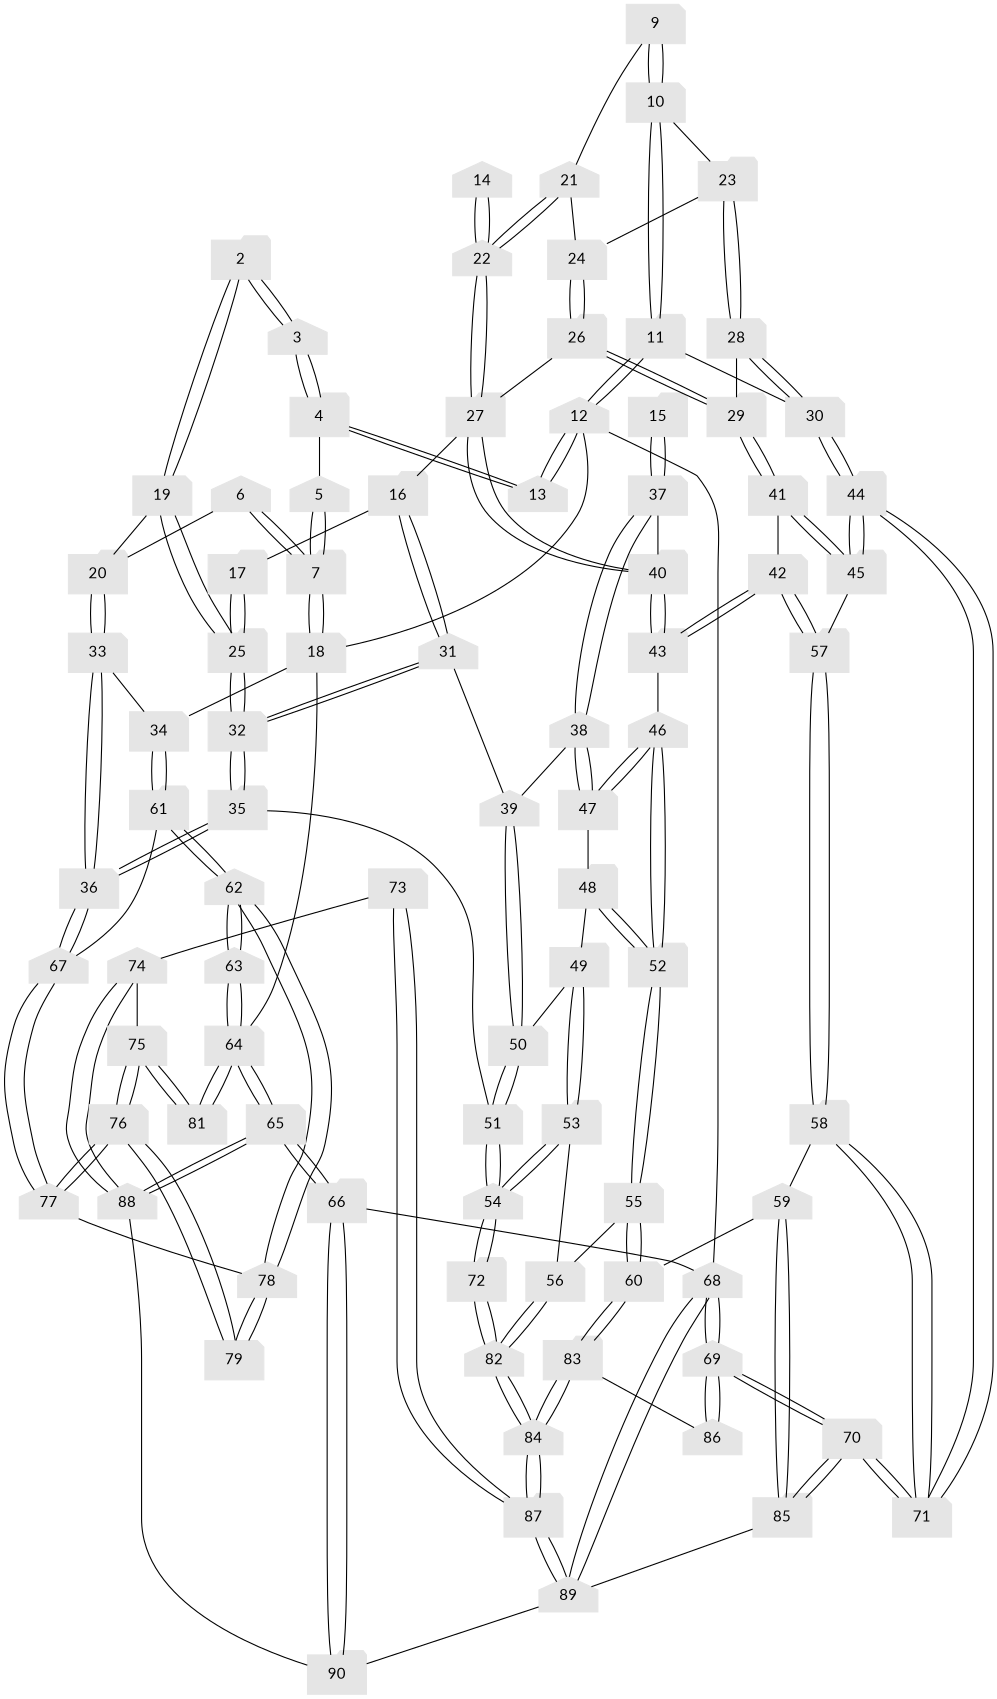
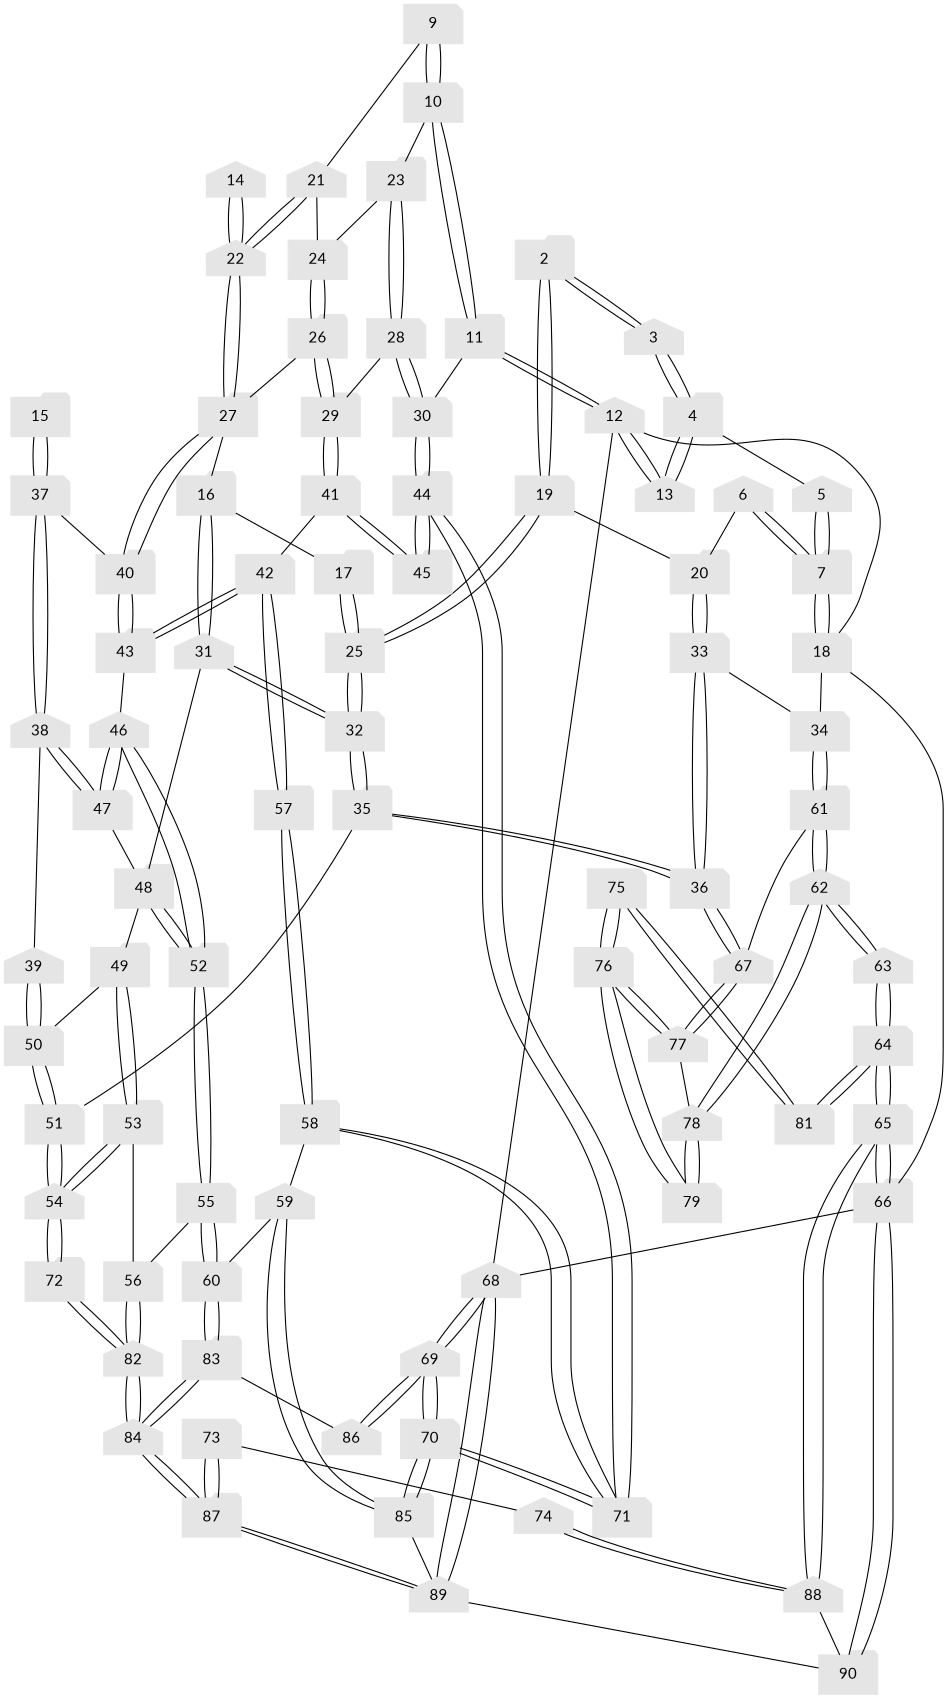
(838, 614) -> none
(479, 731) -> (175, 769)
(306, 854) -> (943, 916)
(137, 1005) -> none
